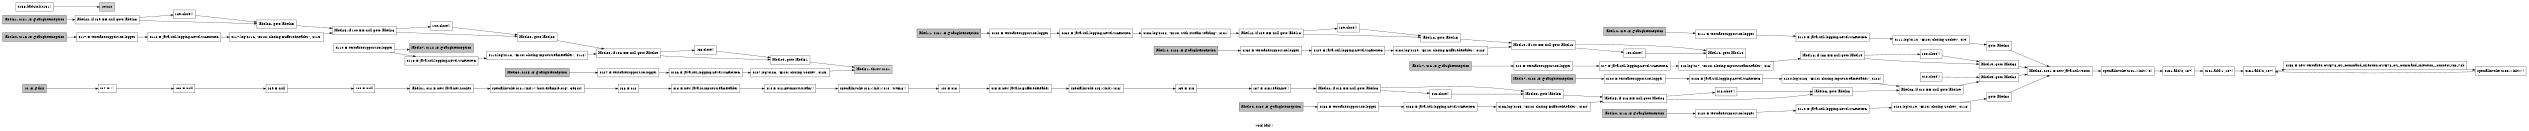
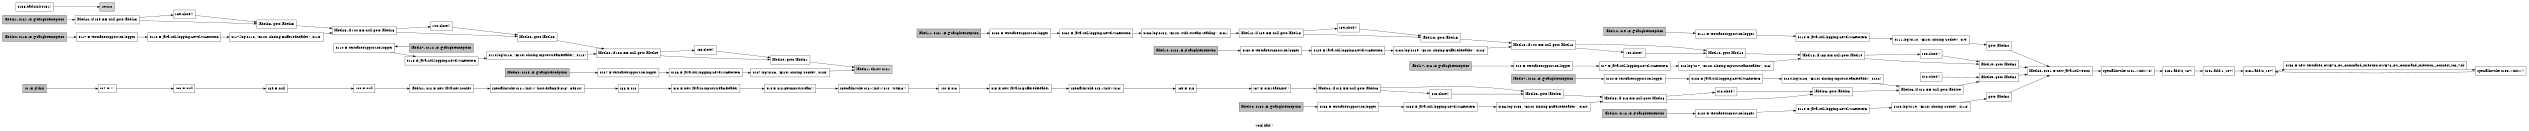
(401, 50) -> (403, 46)
none -> (1772, 54)
